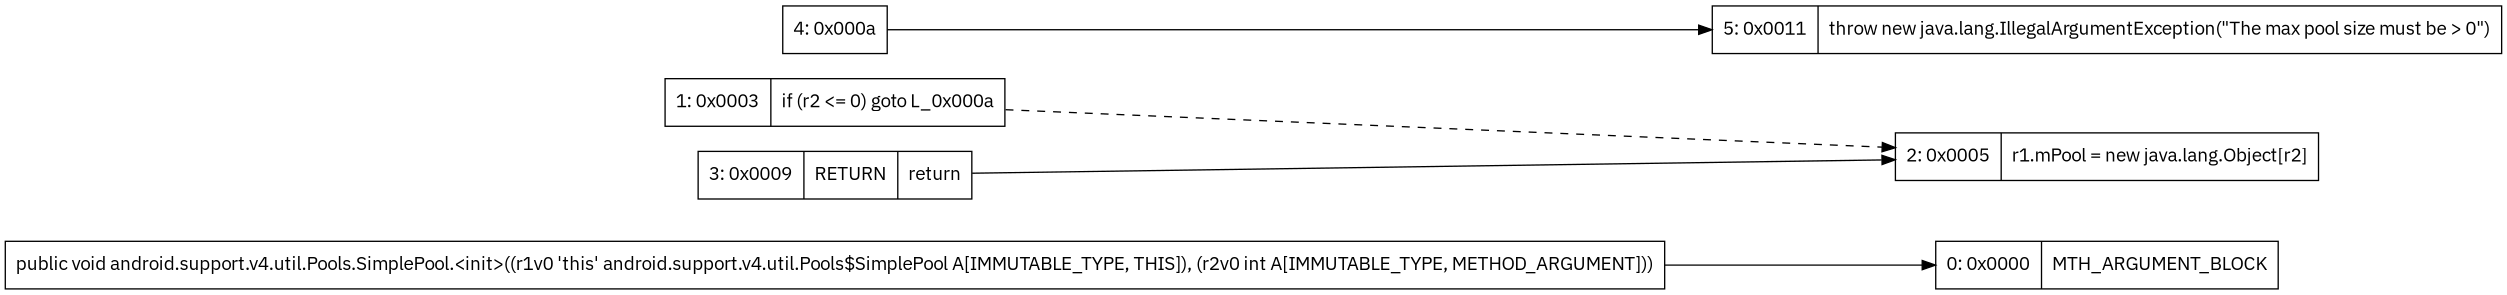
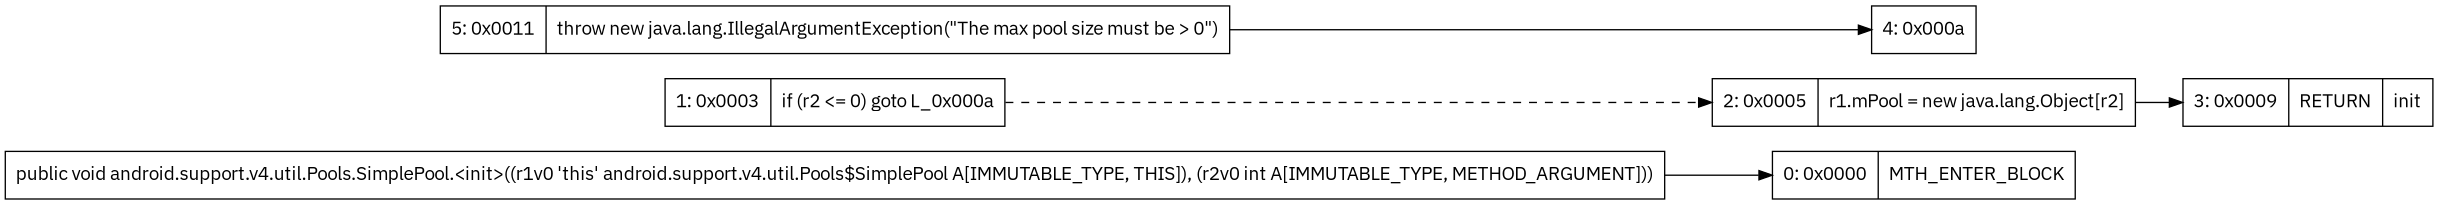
(1293, 30) -> (1544, 30)
(1427, 167) -> (2152, 102)
(935, 175) -> (2408, 102)
(2160, 264) -> (1977, 175)
